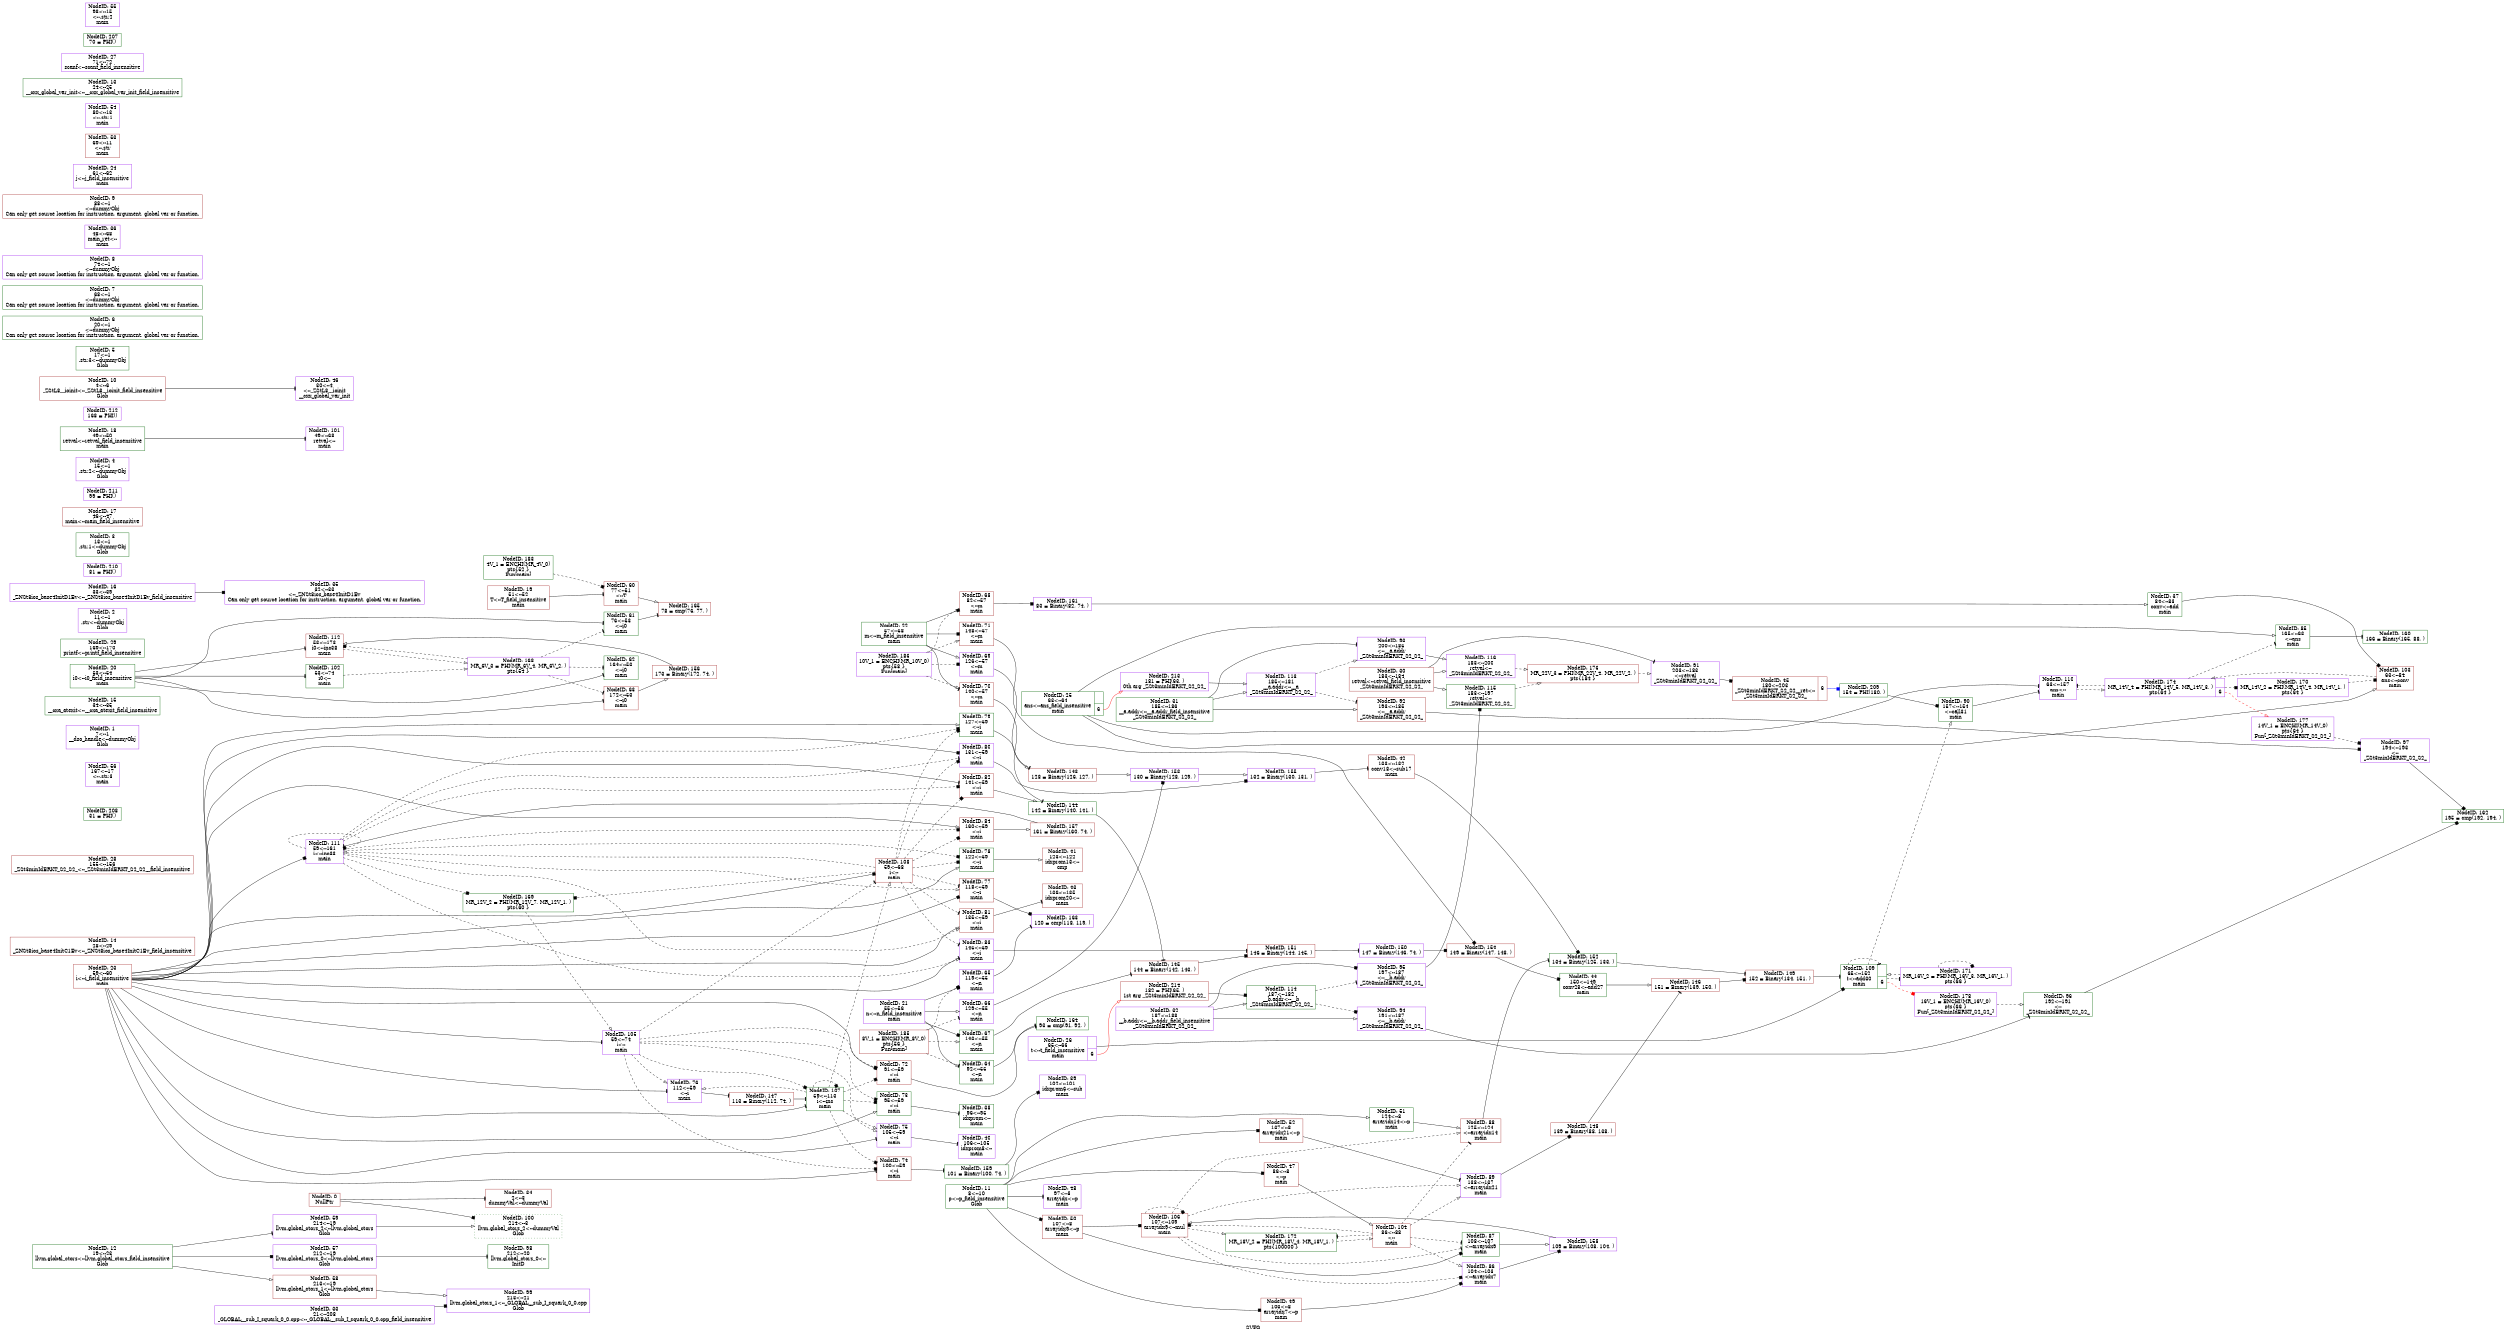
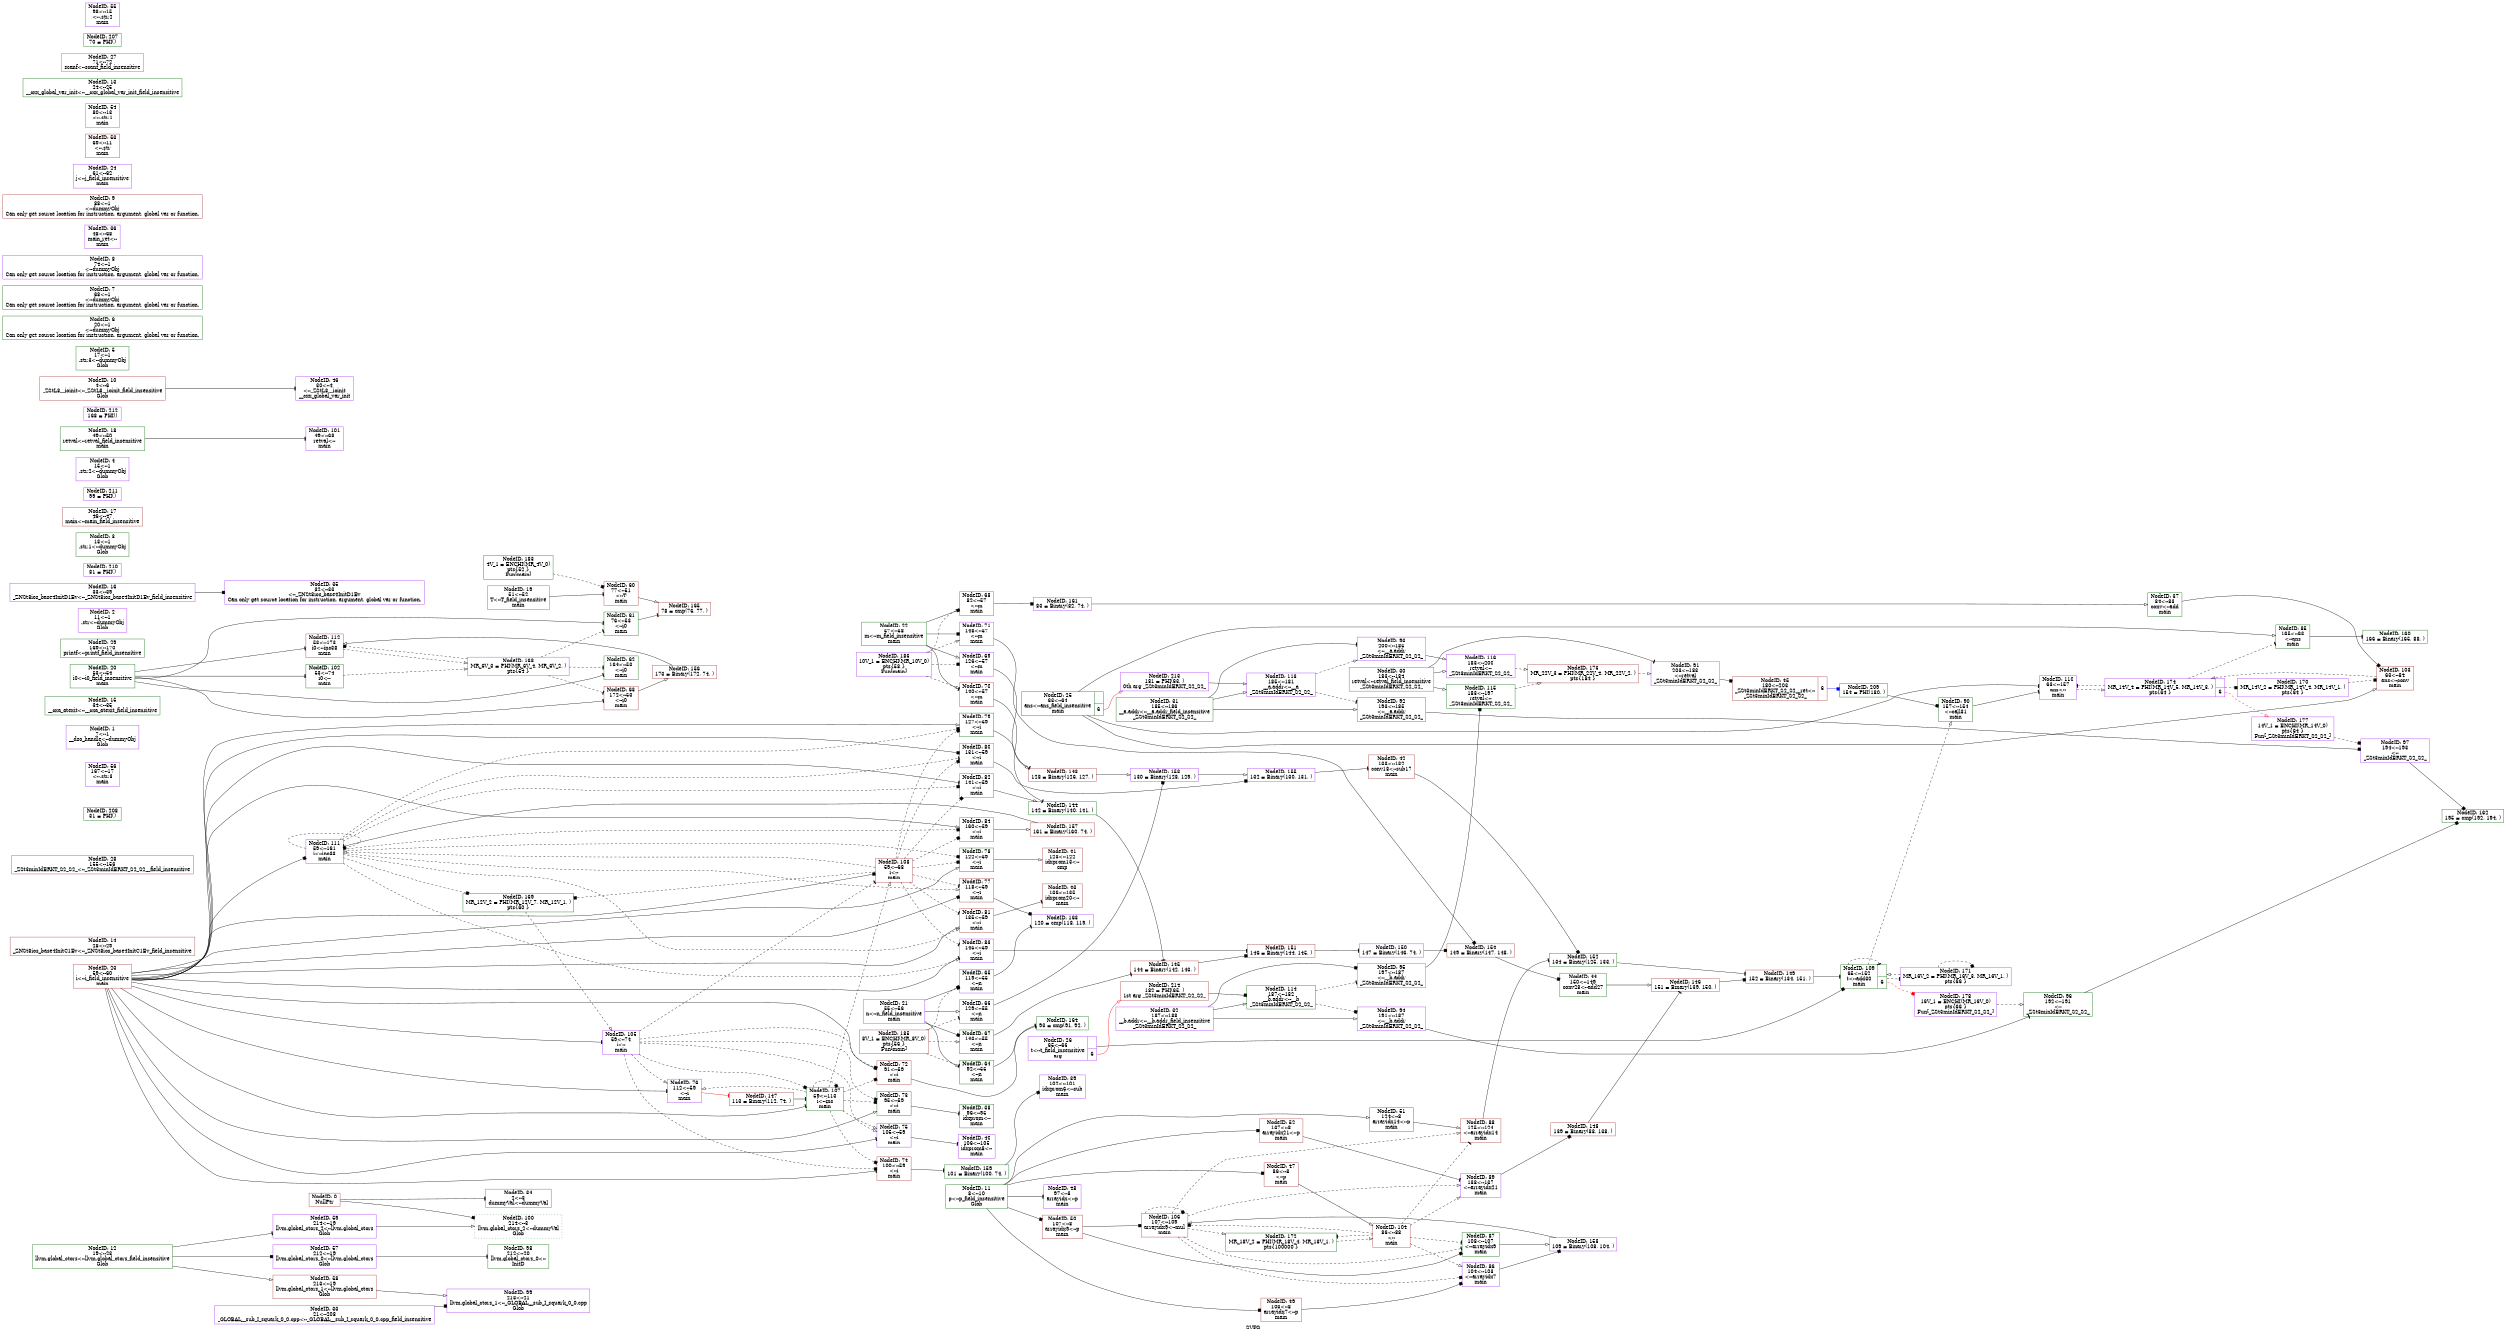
(977, 634) -> (977, 634)
(1058, 1056) -> (1058, 1056)
(715, 1094) -> (715, 1094)
